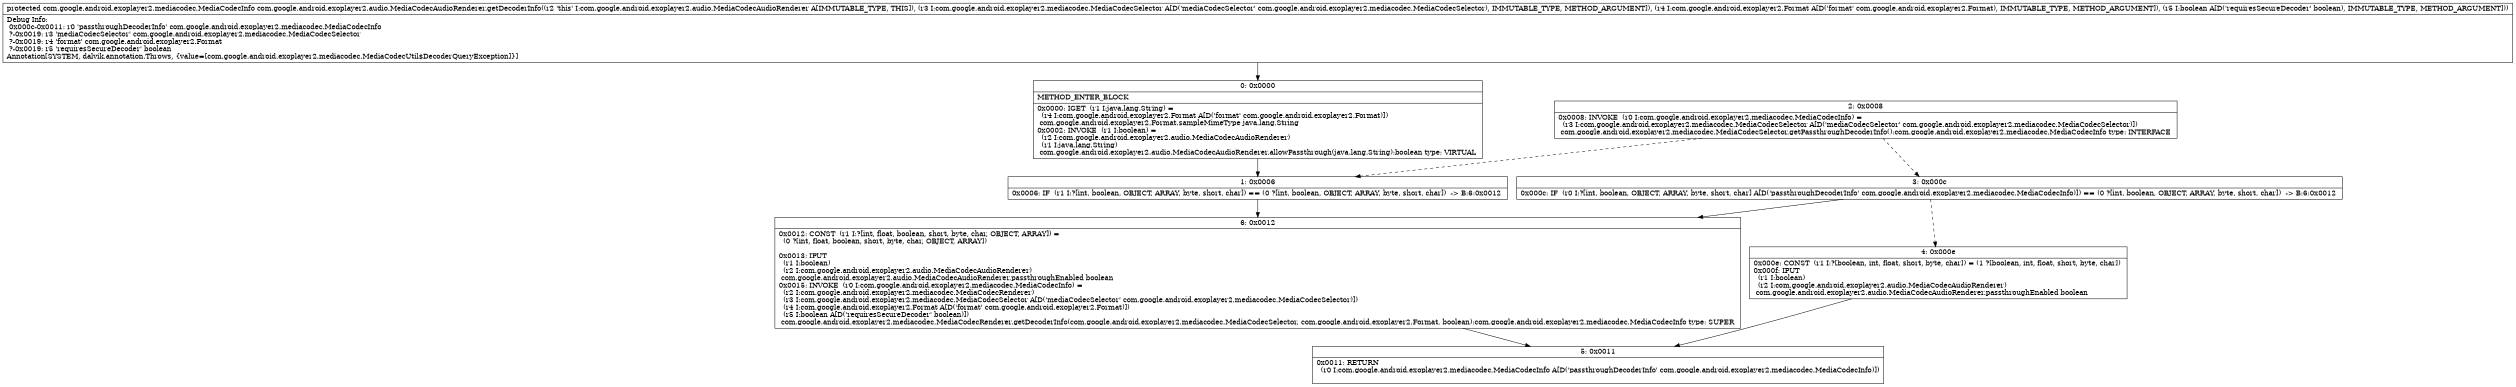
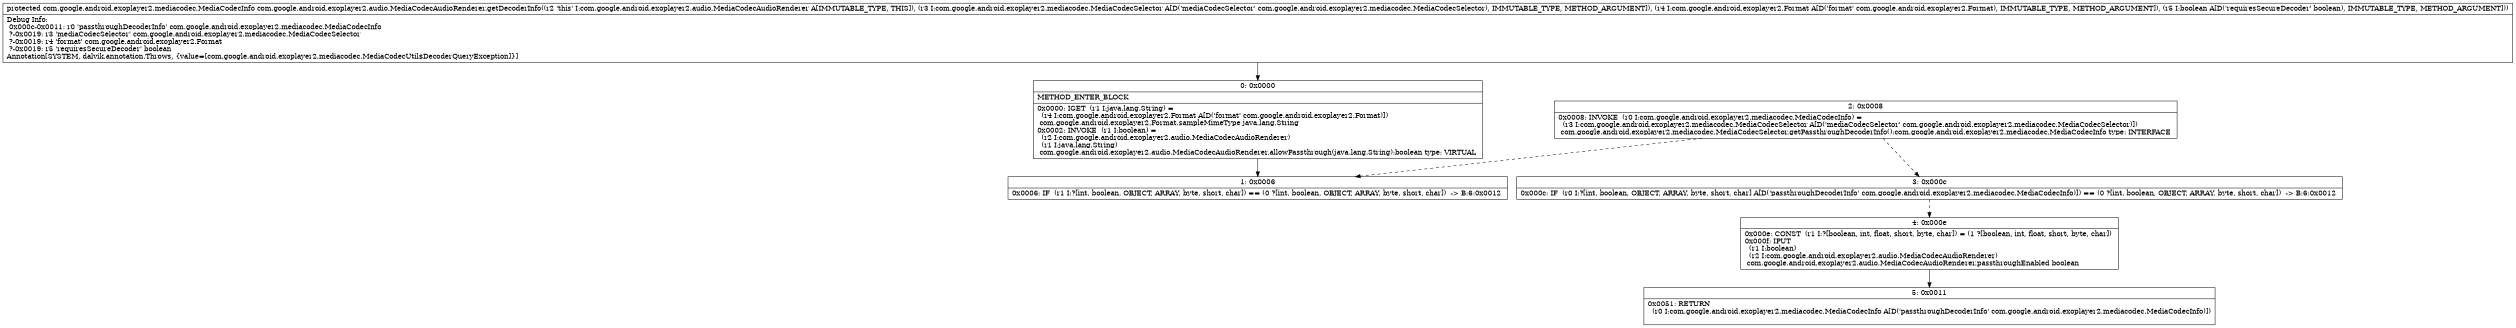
(1258, 273) -> none
(1350, 363) -> (1681, 304)
